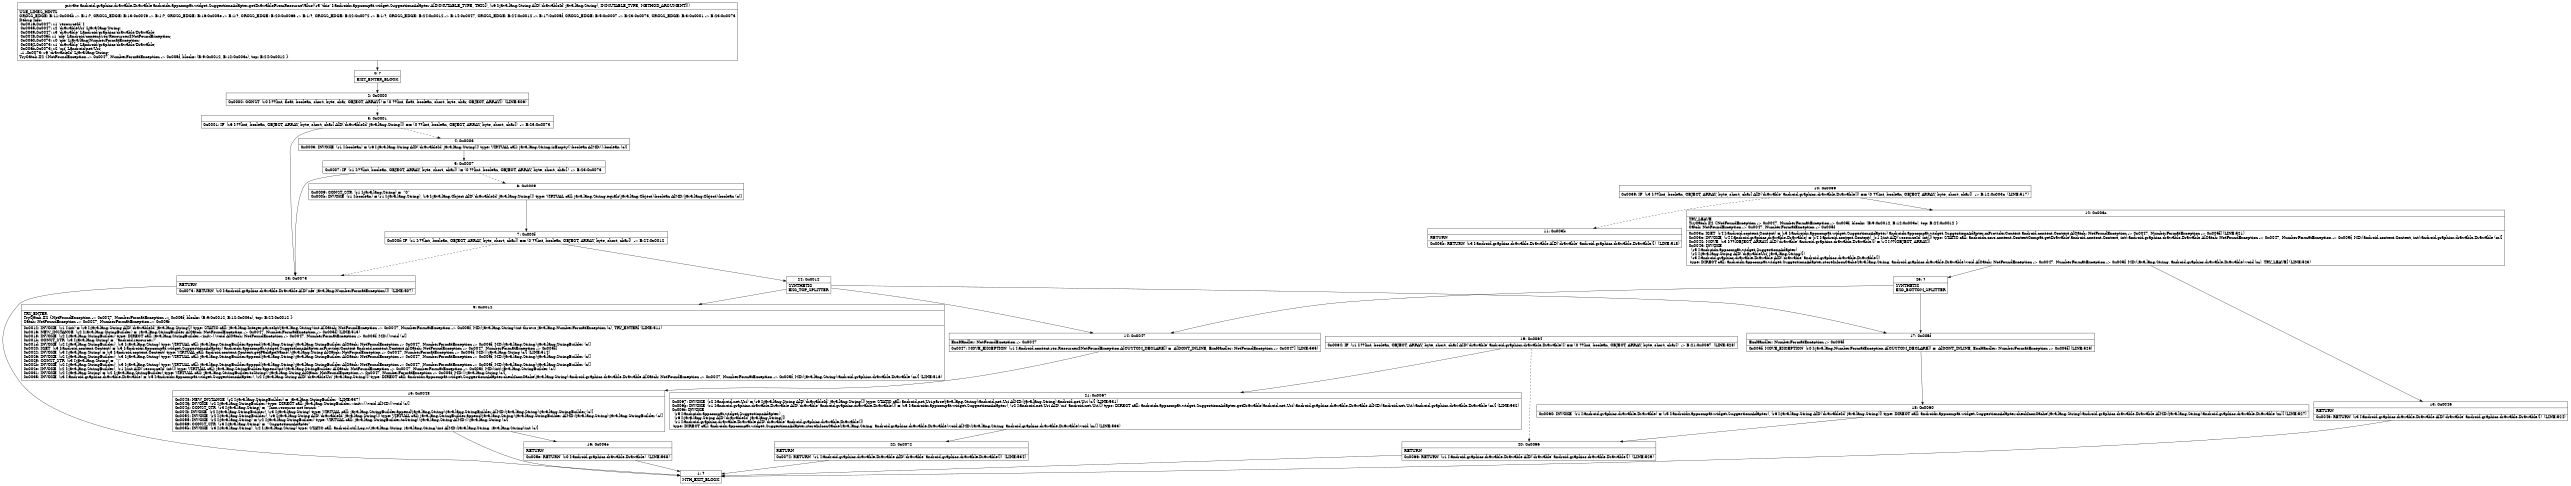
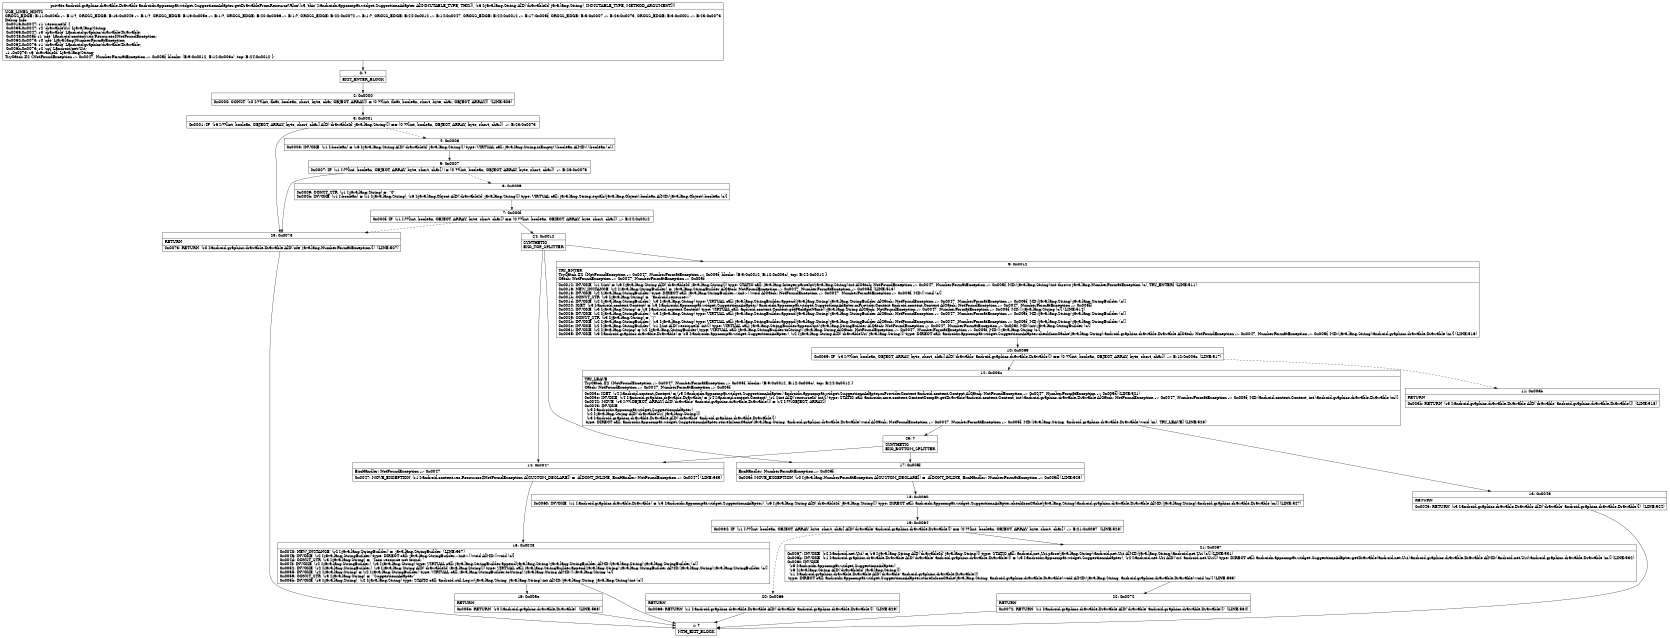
(377, 109) -> (363, 109)
none -> (1018, 341)
(1743, 429) -> (918, 512)
